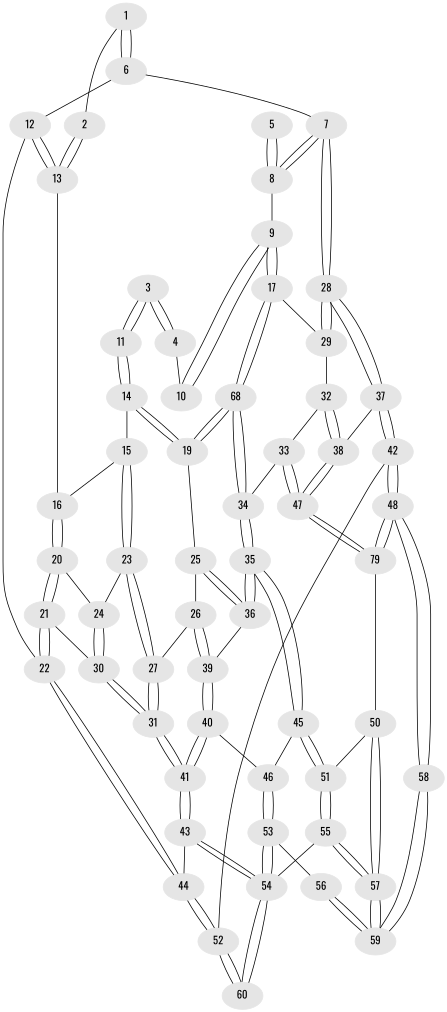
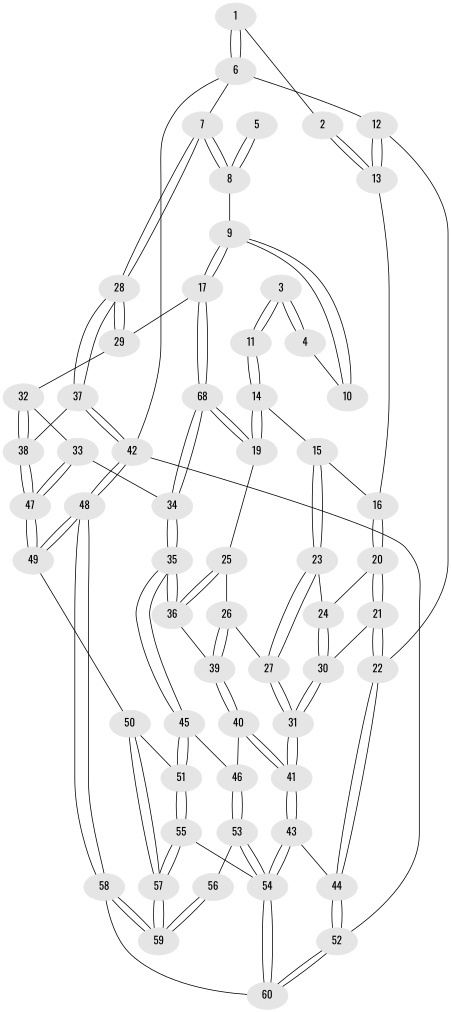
none -> (161, 248)
(376, 561) -> (33, 561)
none -> (158, 973)
